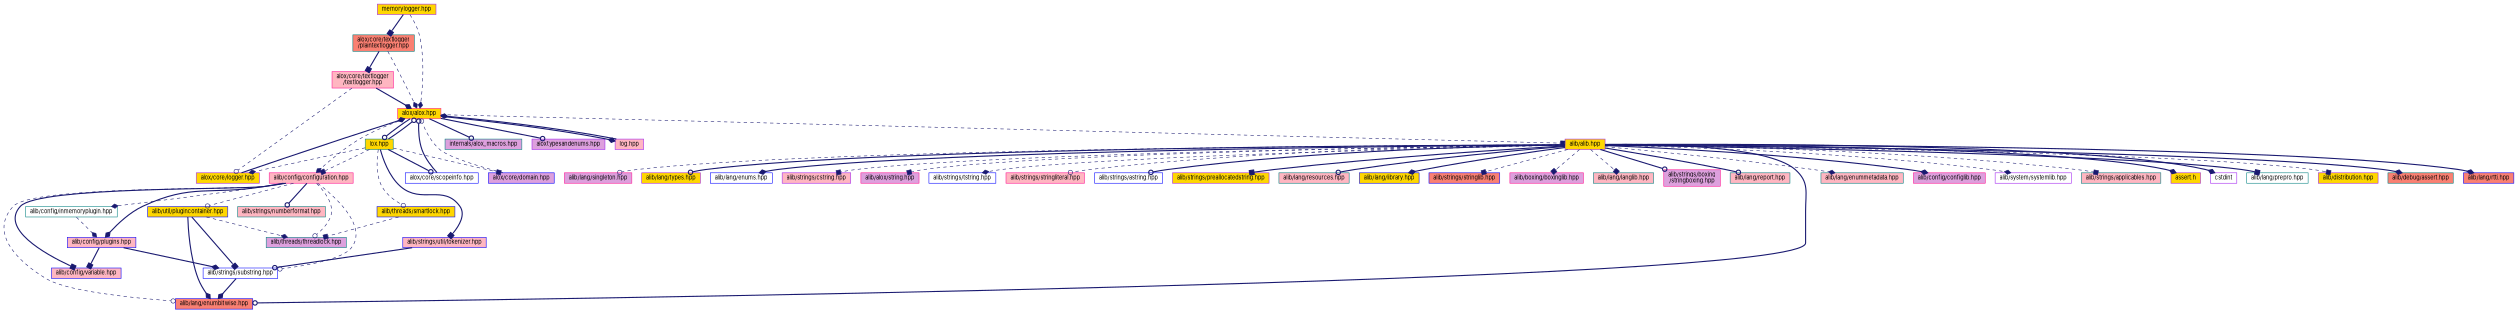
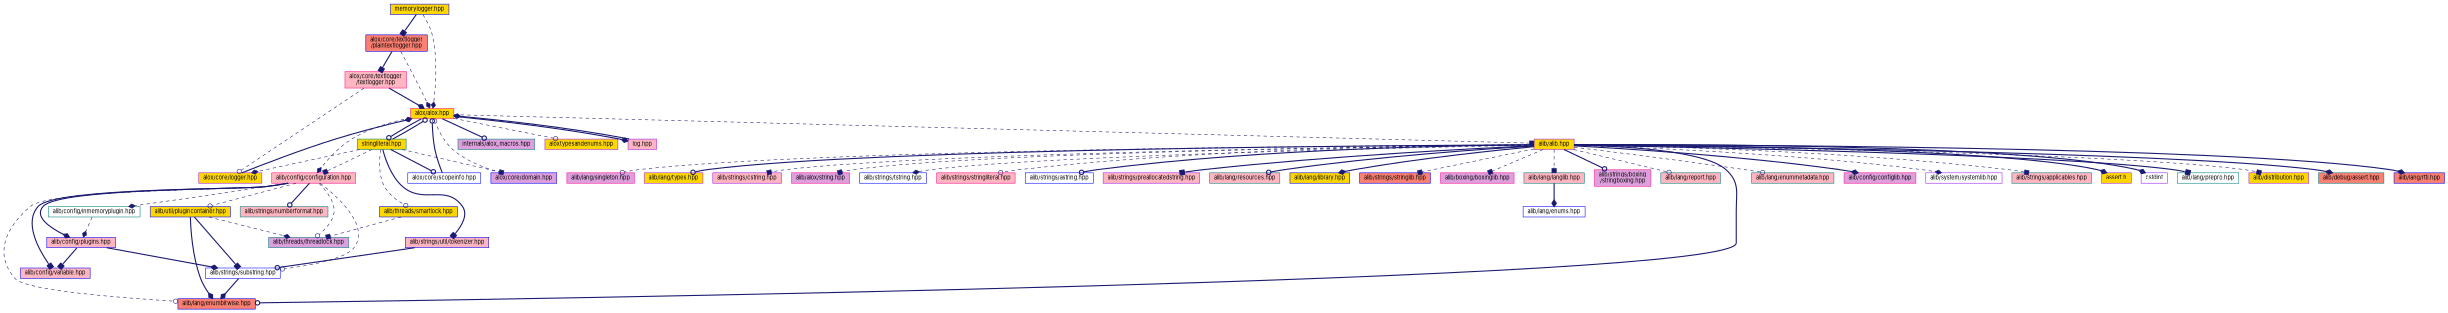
(407, 9) -> (420, 9)
(384, 43) -> (397, 43)
(491, 128) -> (504, 128)
(379, 144) -> (382, 144)
(568, 144) -> (581, 144)
(1165, 151) -> (1554, 192)
(1717, 158) -> (1667, 159)
(1671, 159) -> (1620, 161)
(1221, 178) -> (1151, 178)
